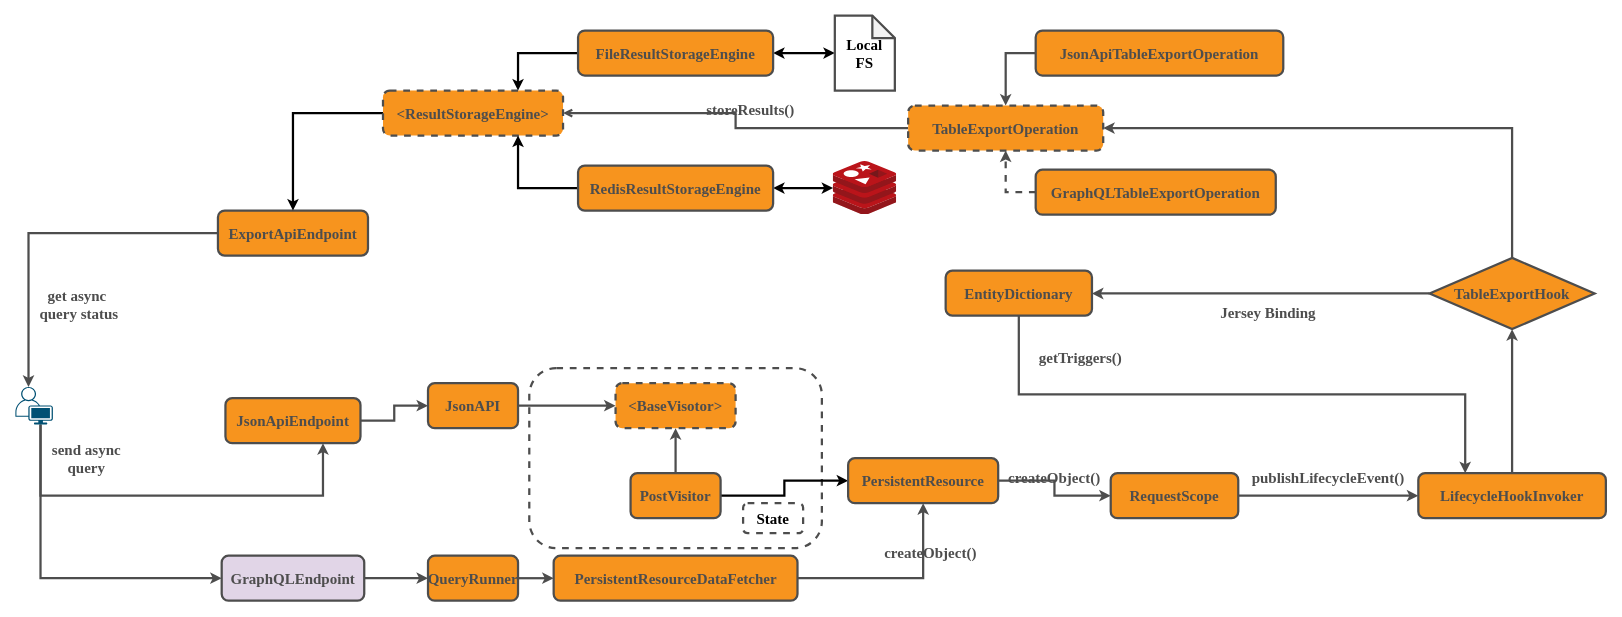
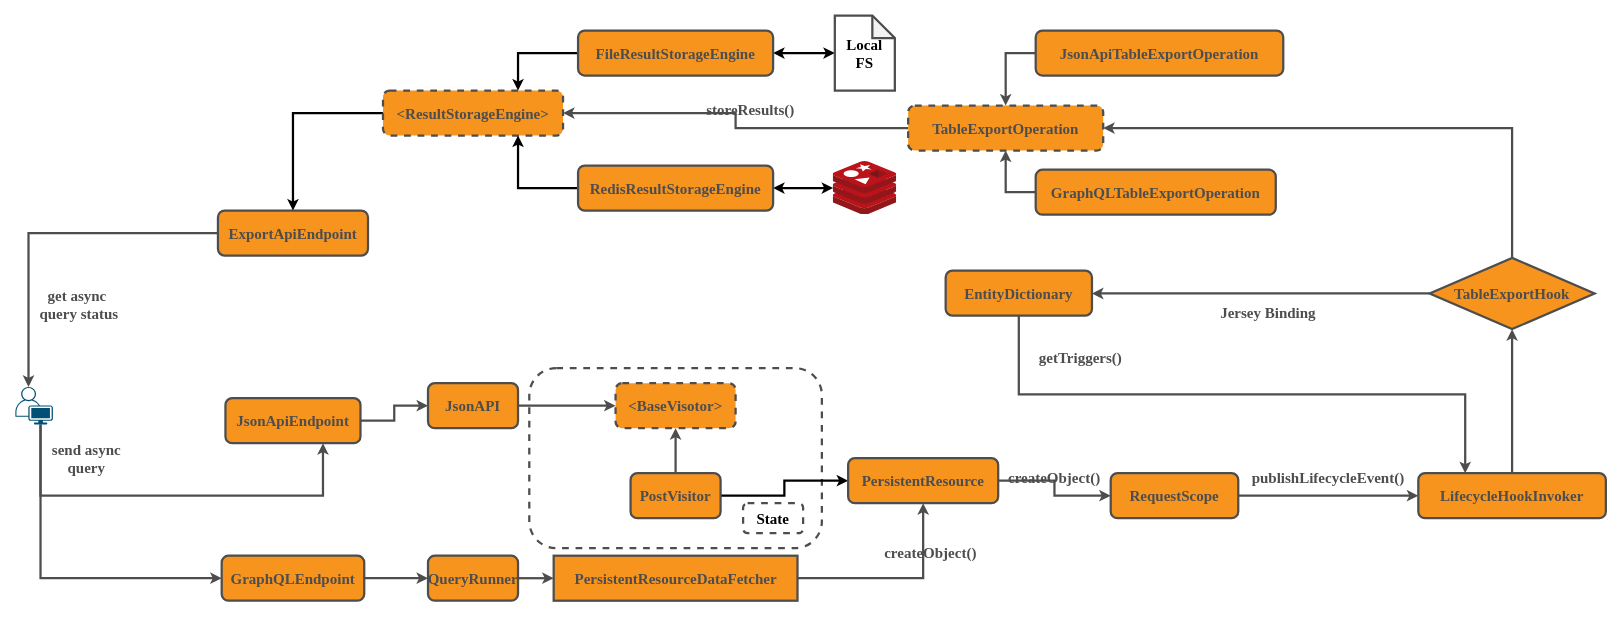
(572, 113) -> (572, 113)
(1005, 188) -> (1005, 188)
(293, 578) -> (293, 578)
(675, 578) -> (675, 578)
